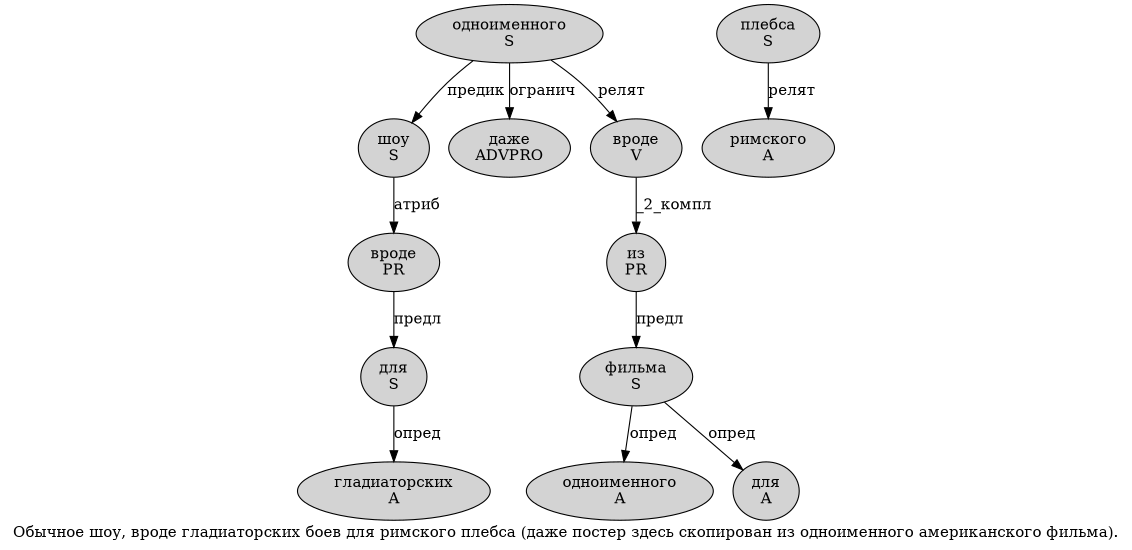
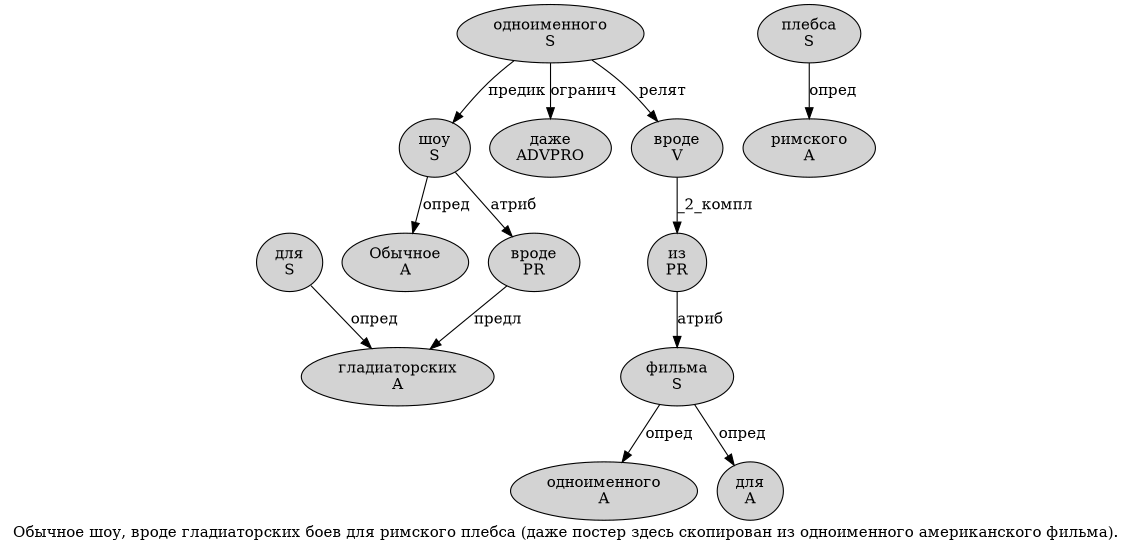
(792, 91) -> (833, 91)
none -> (405, 262)
(394, 314) -> (473, 314)
(660, 320) -> (701, 320)
